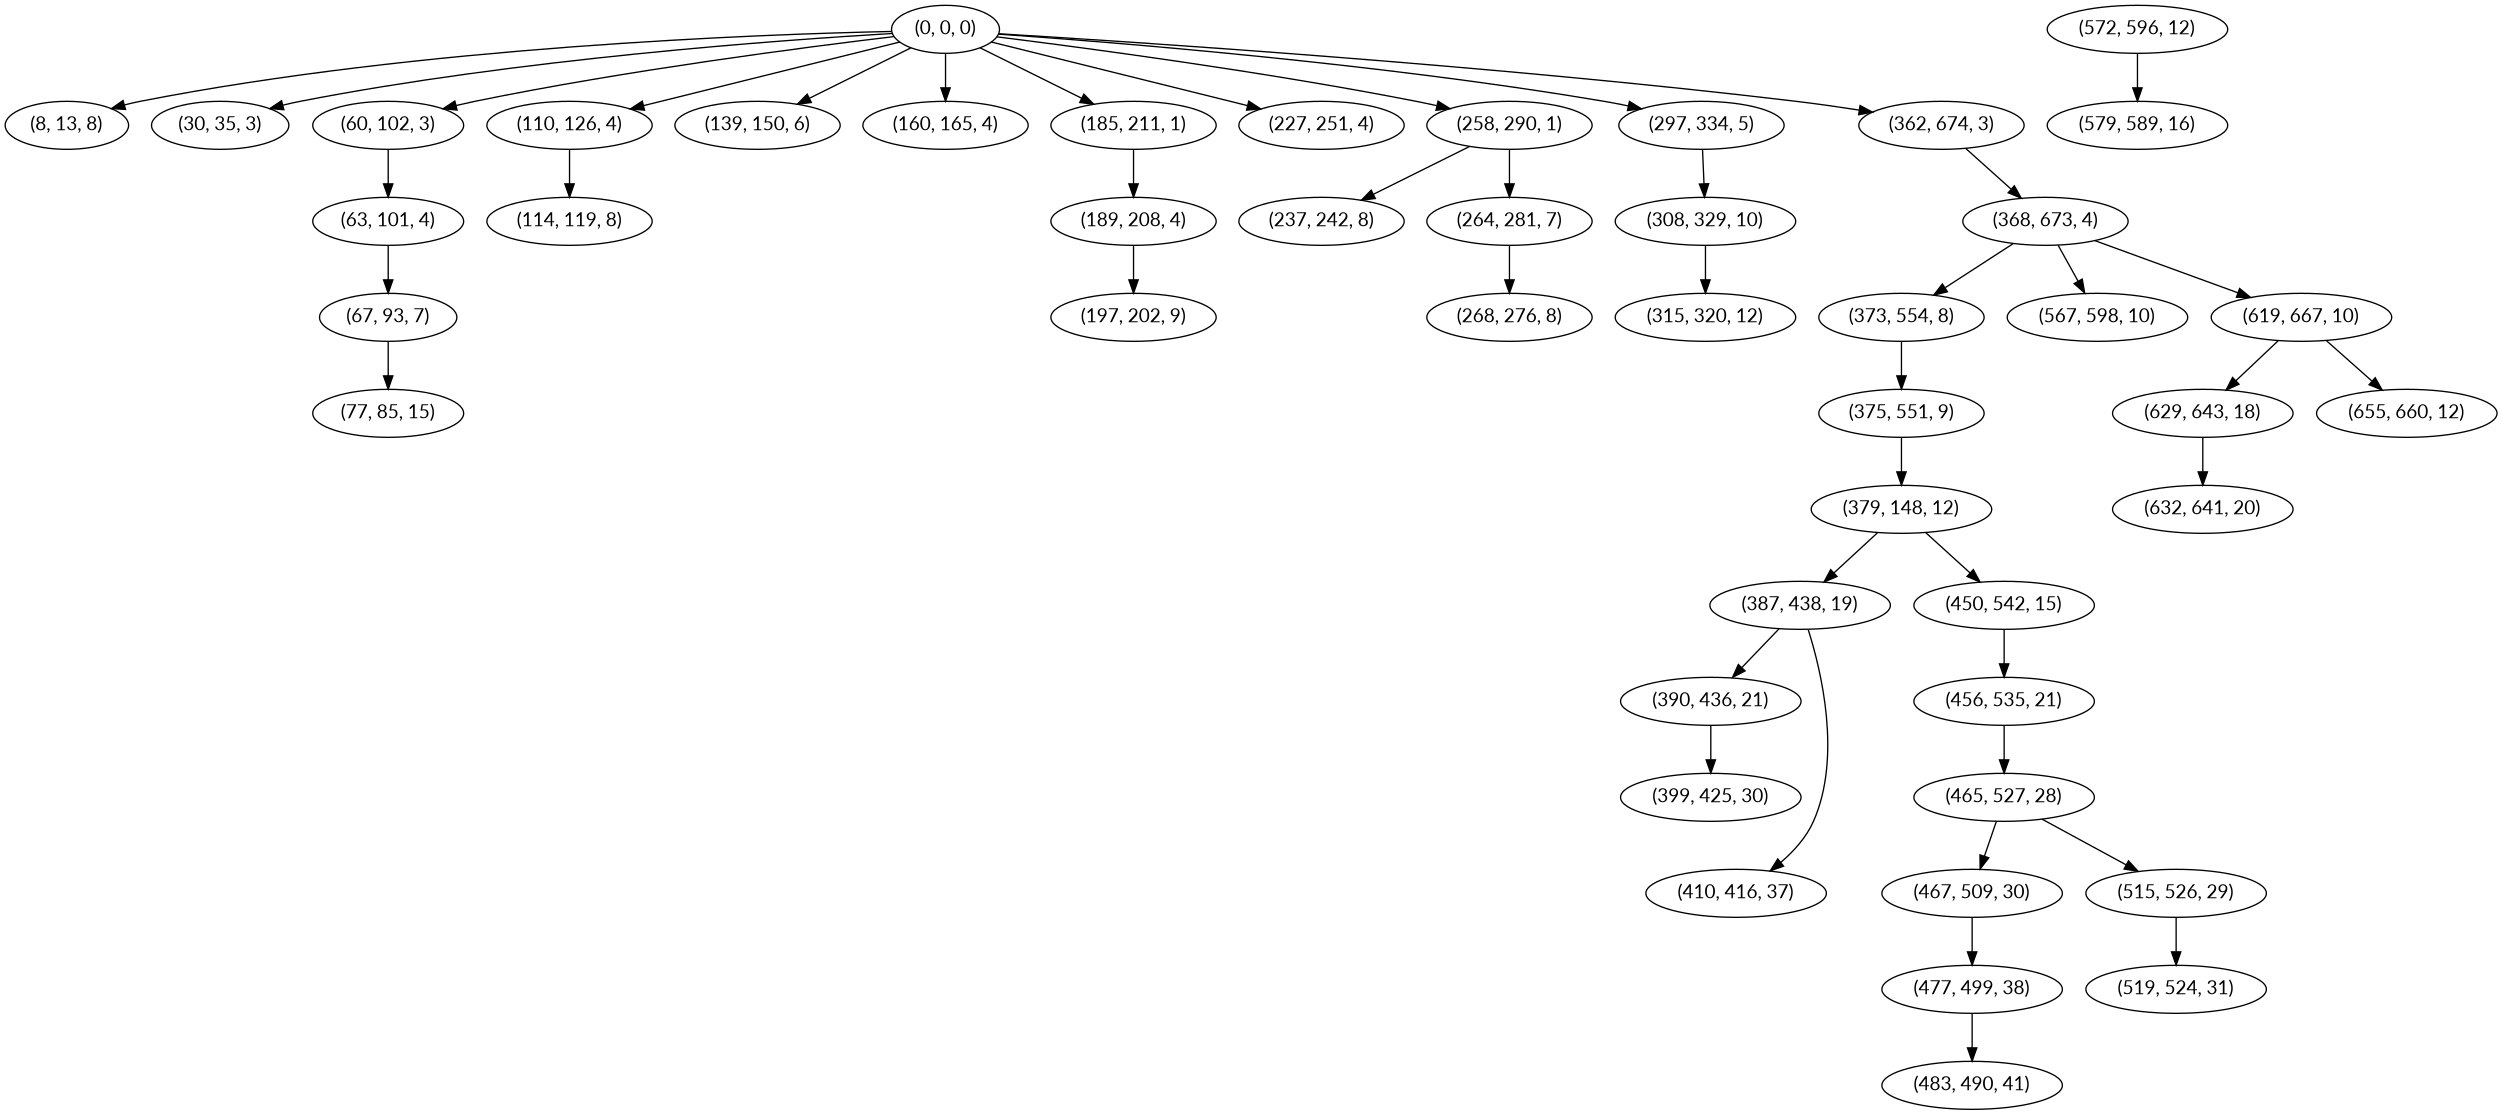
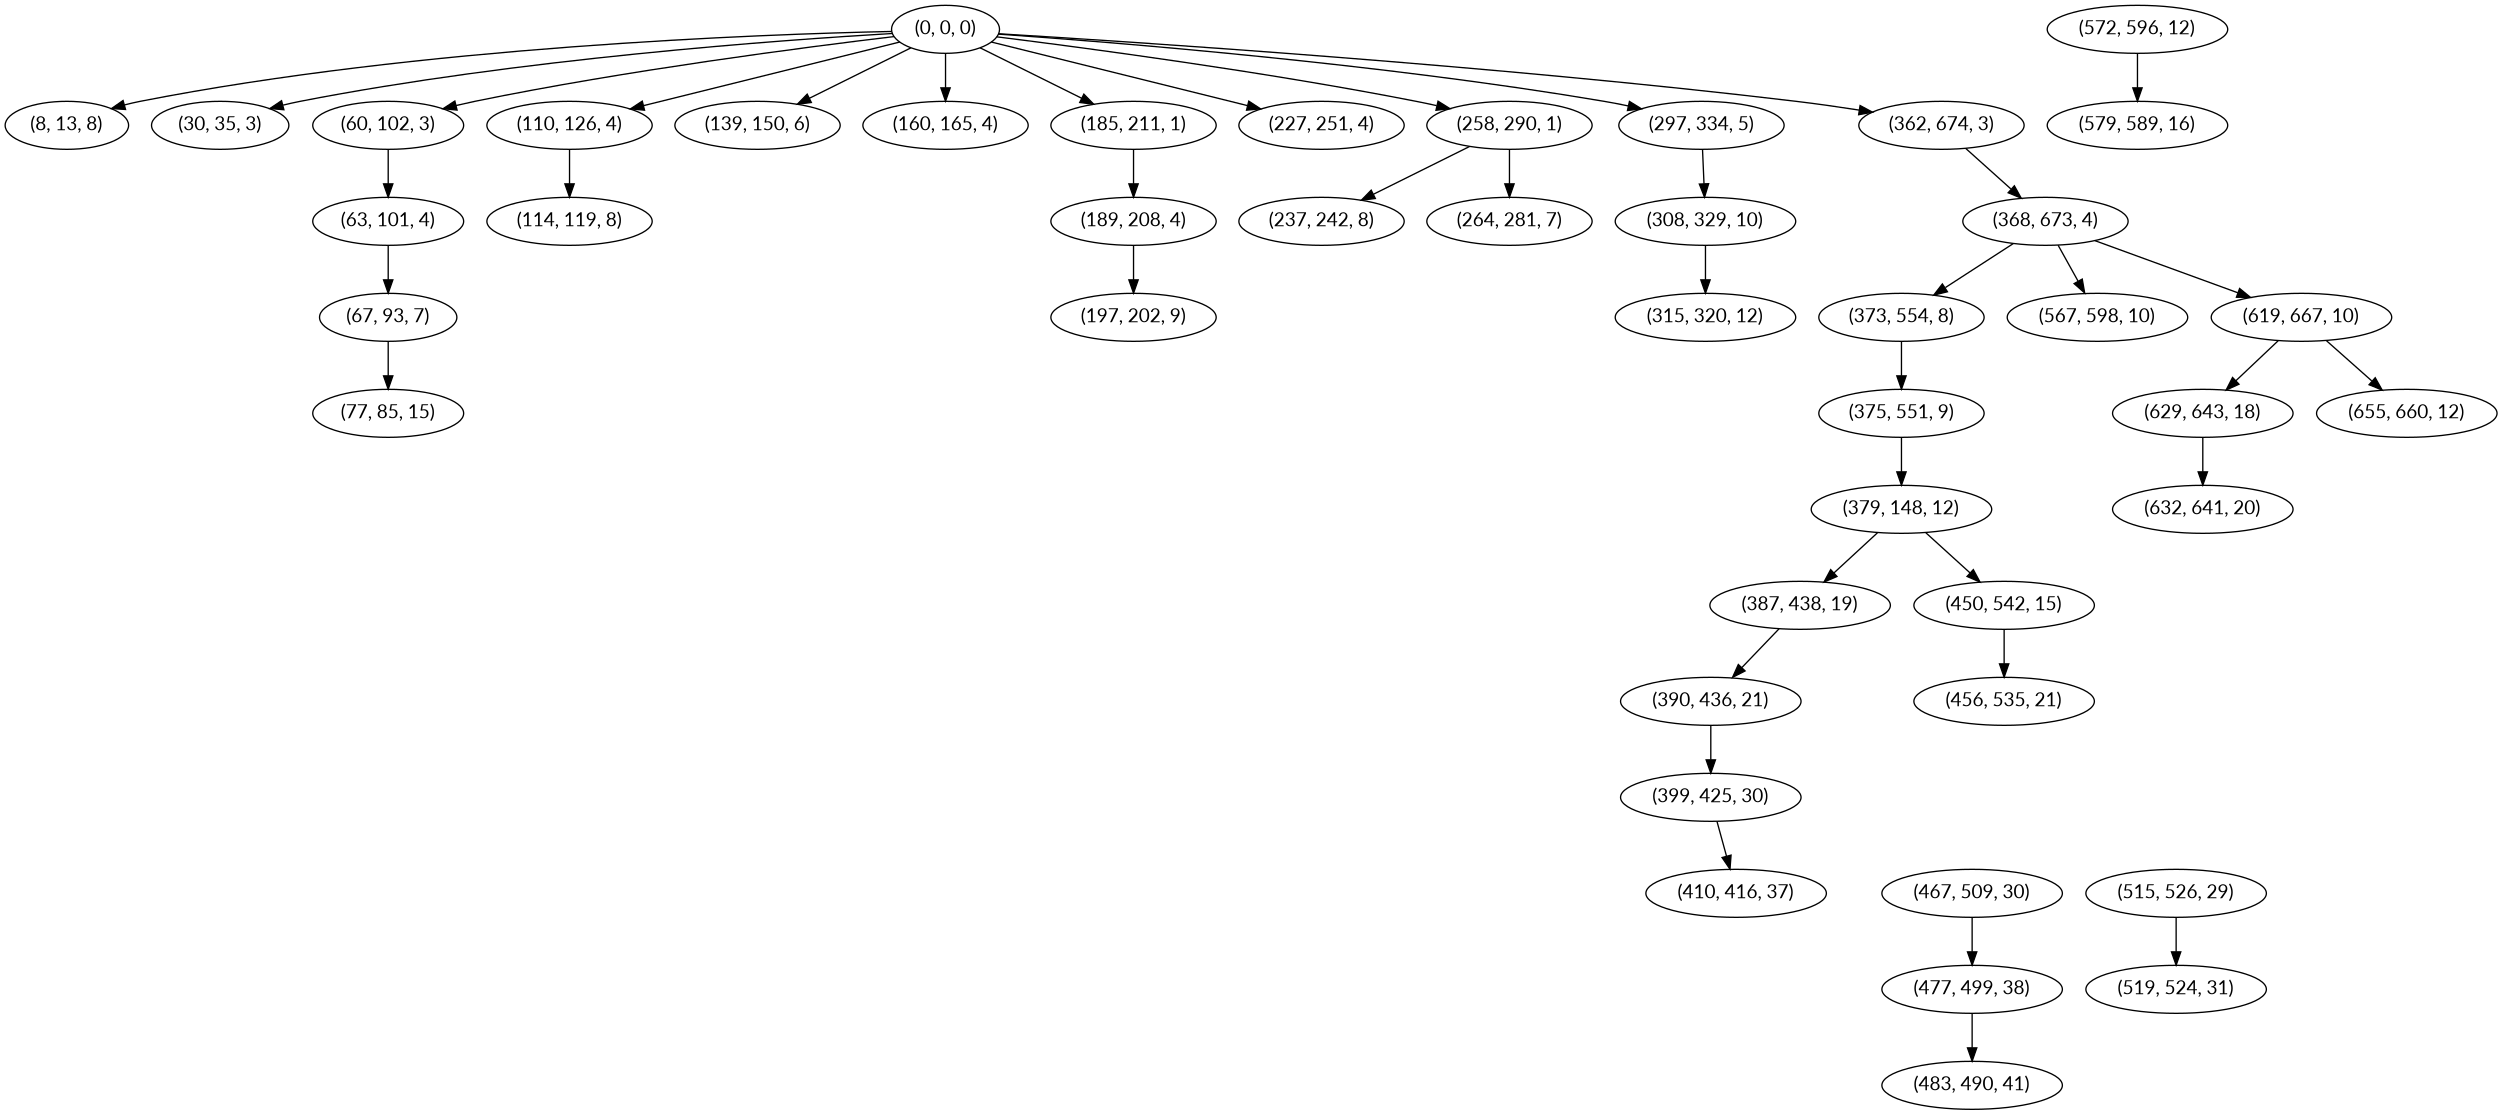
(1509, 317) -> none
(1827, 752) -> (1722, 839)
(2004, 797) -> none
